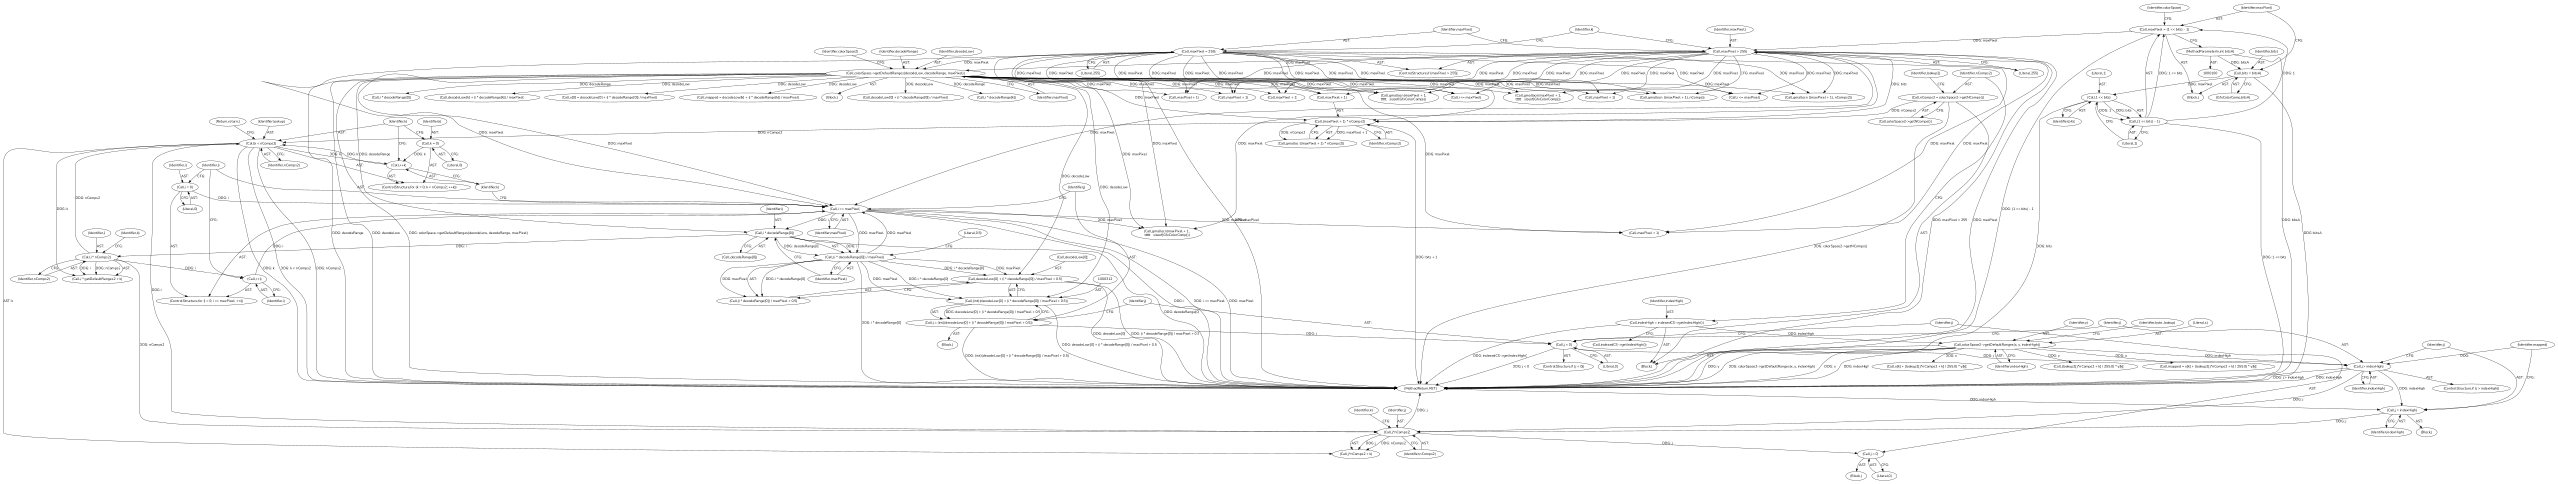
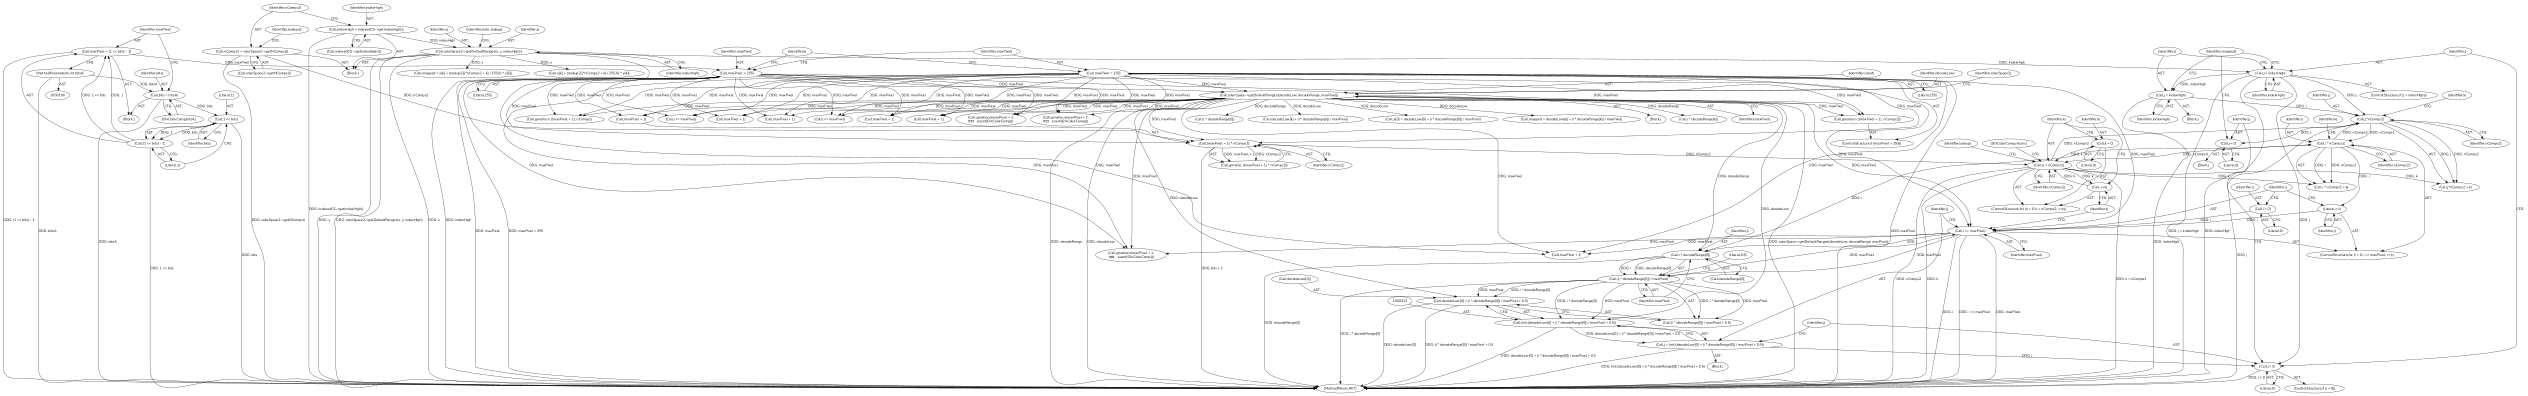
(2164, 8) -> none
none -> (362, 42)
(899, 52) -> (1862, 73)
(1573, 53) -> (1870, 132)
(1752, 73) -> (562, 95)
(1899, 84) -> (524, 106)
(2200, 84) -> (205, 106)
none -> (2222, 96)
(906, 98) -> none
(228, 122) -> (2009, 143)
(271, 133) -> (2013, 154)
none -> (2365, 136)
(414, 153) -> (2075, 151)
(88, 198) -> (2196, 154)
(170, 246) -> (2425, 184)
(97, 279) -> (2331, 187)
(255, 279) -> (2332, 209)
(157, 290) -> (2077, 143)
(8, 301) -> (2412, 176)
(2200, 323) -> (530, 30)
(1959, 354) -> (2299, 215)
(2465, 356) -> (2276, 62)
(2089, 367) -> none
(1911, 399) -> (2016, 380)
